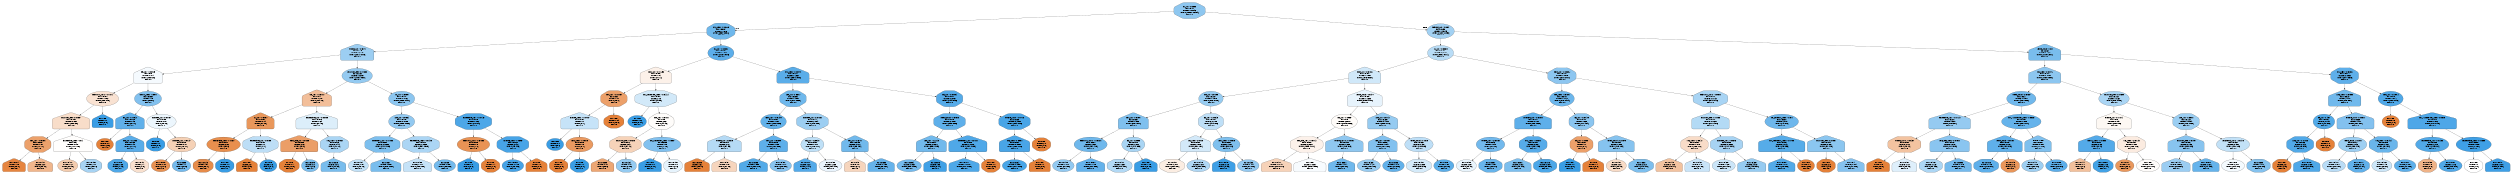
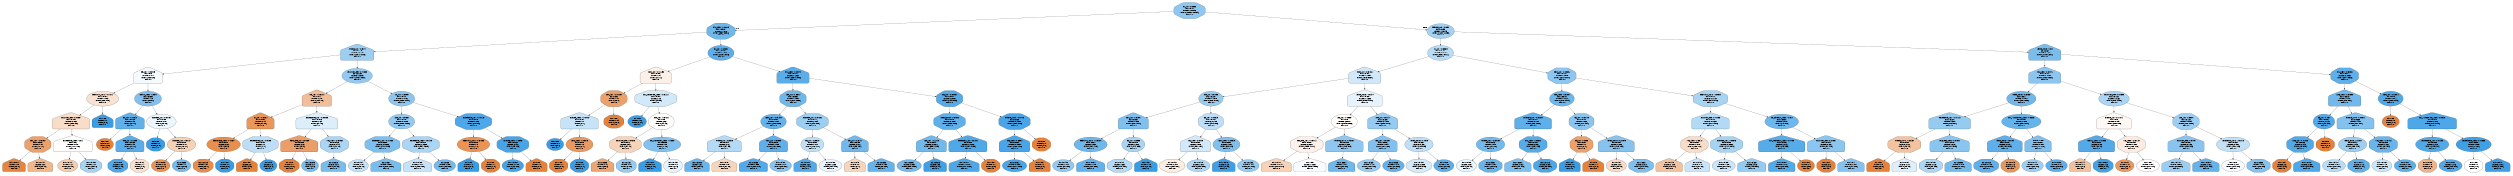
(697, 166) -> (697, 166)
